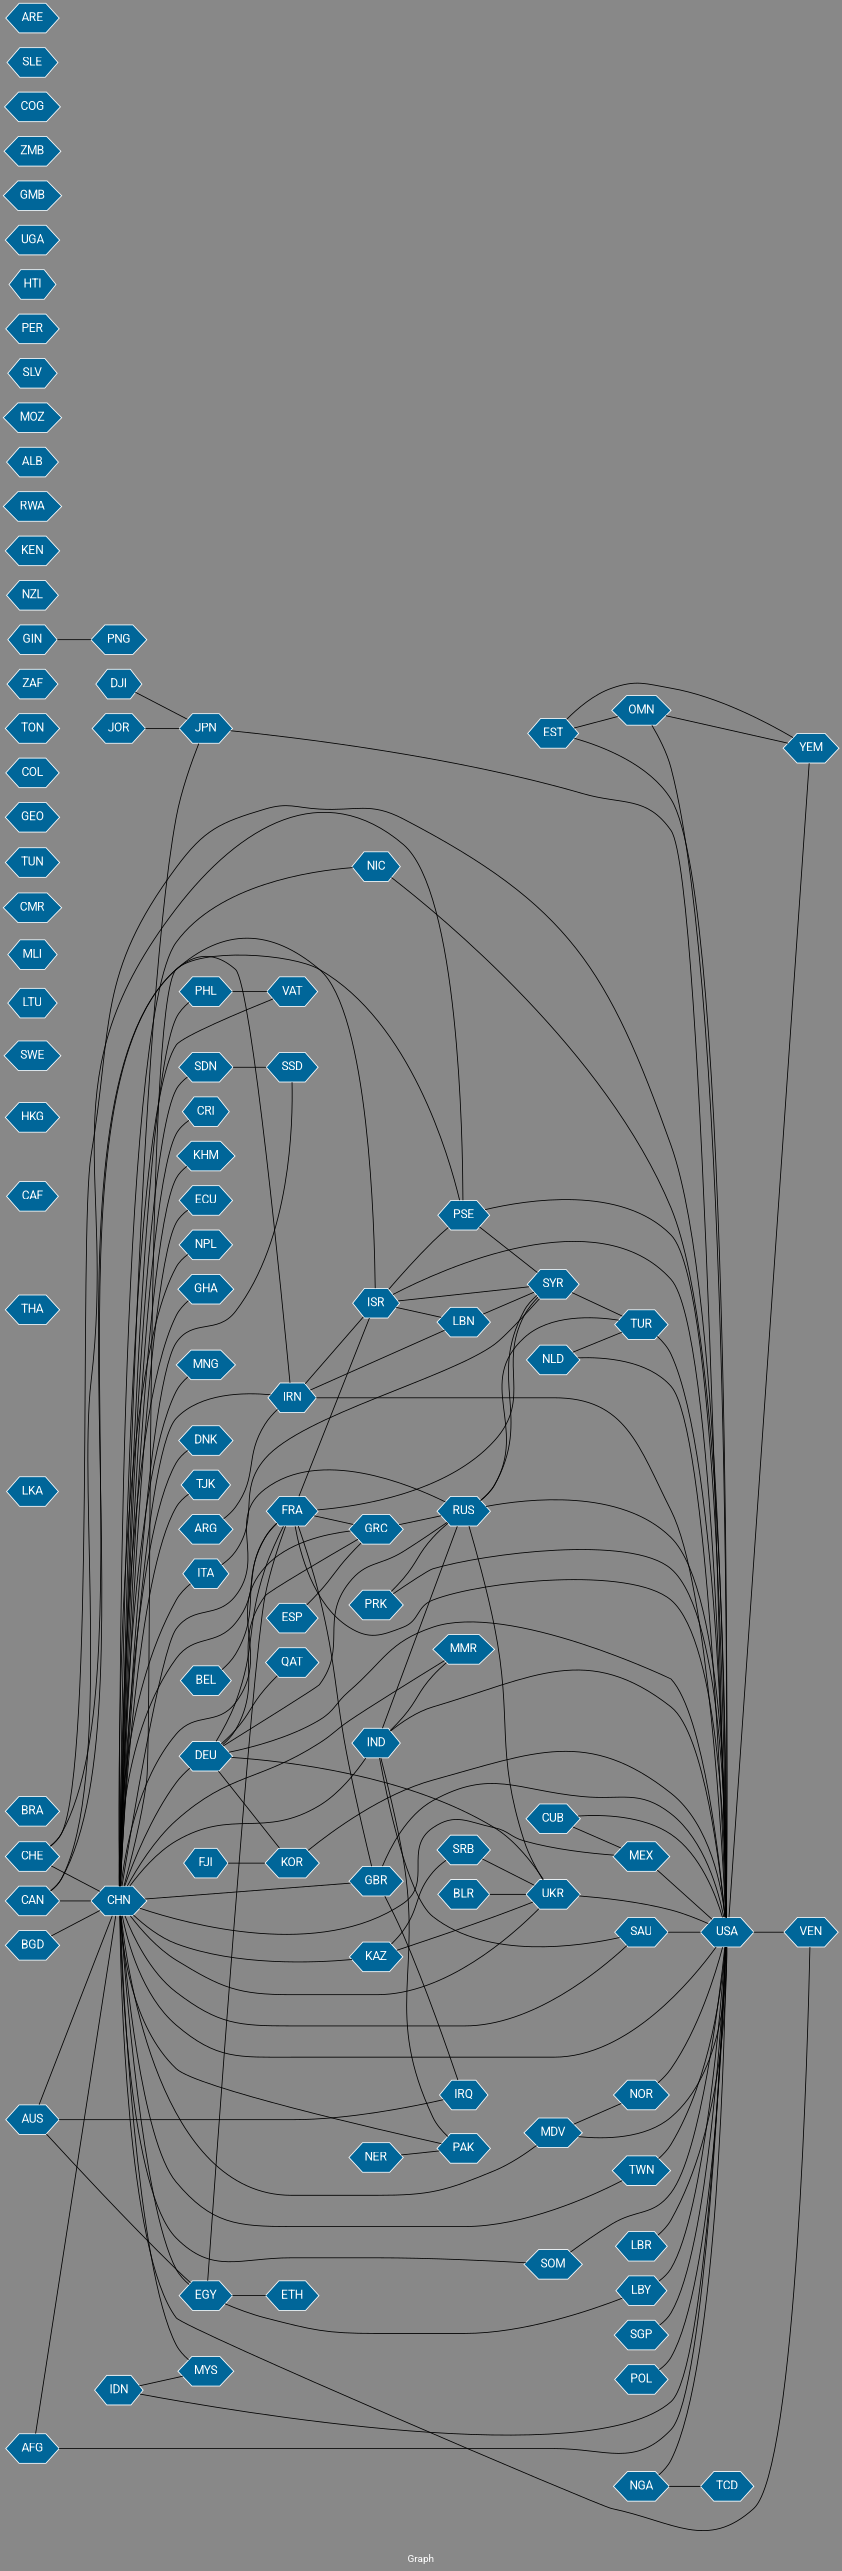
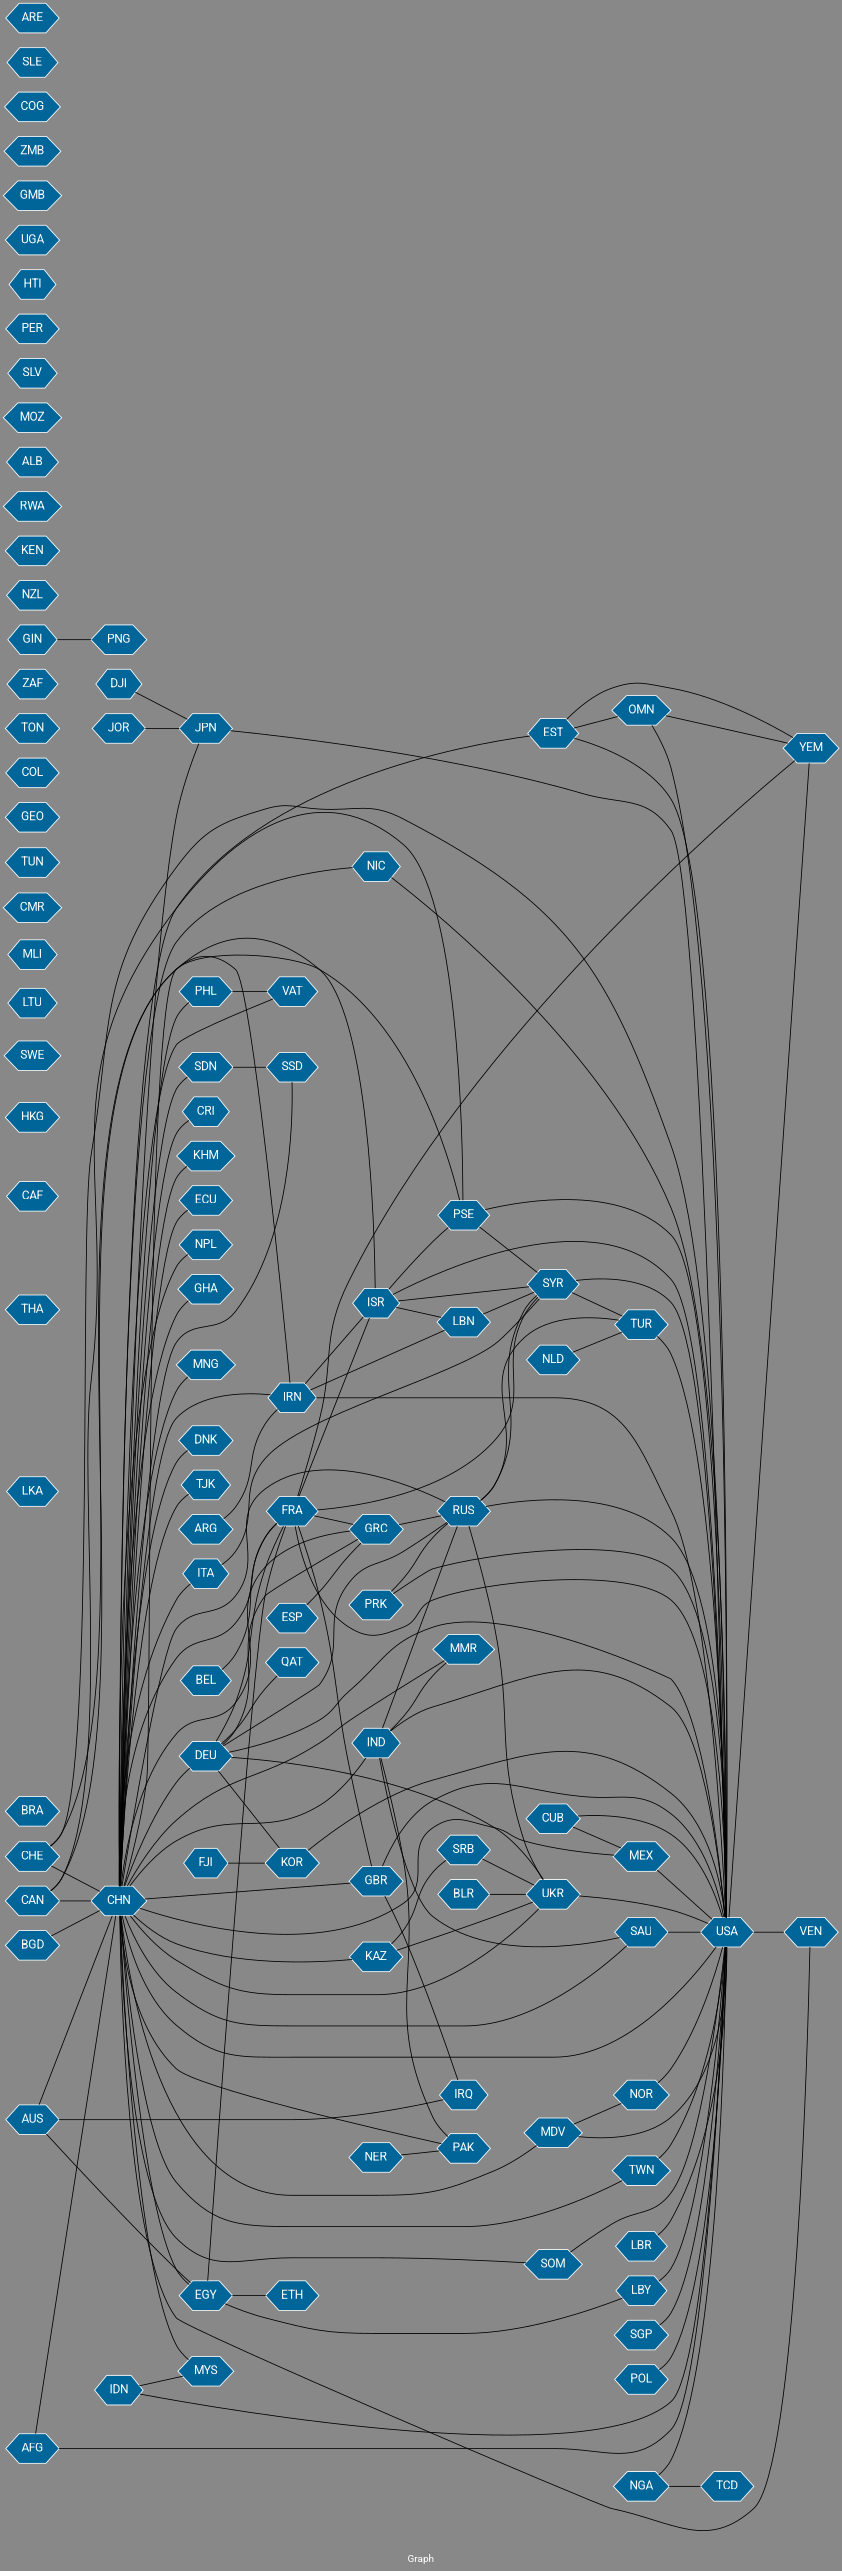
none -> (476, 1085)
none -> (135, 1193)
(708, 1600) -> (712, 1557)
